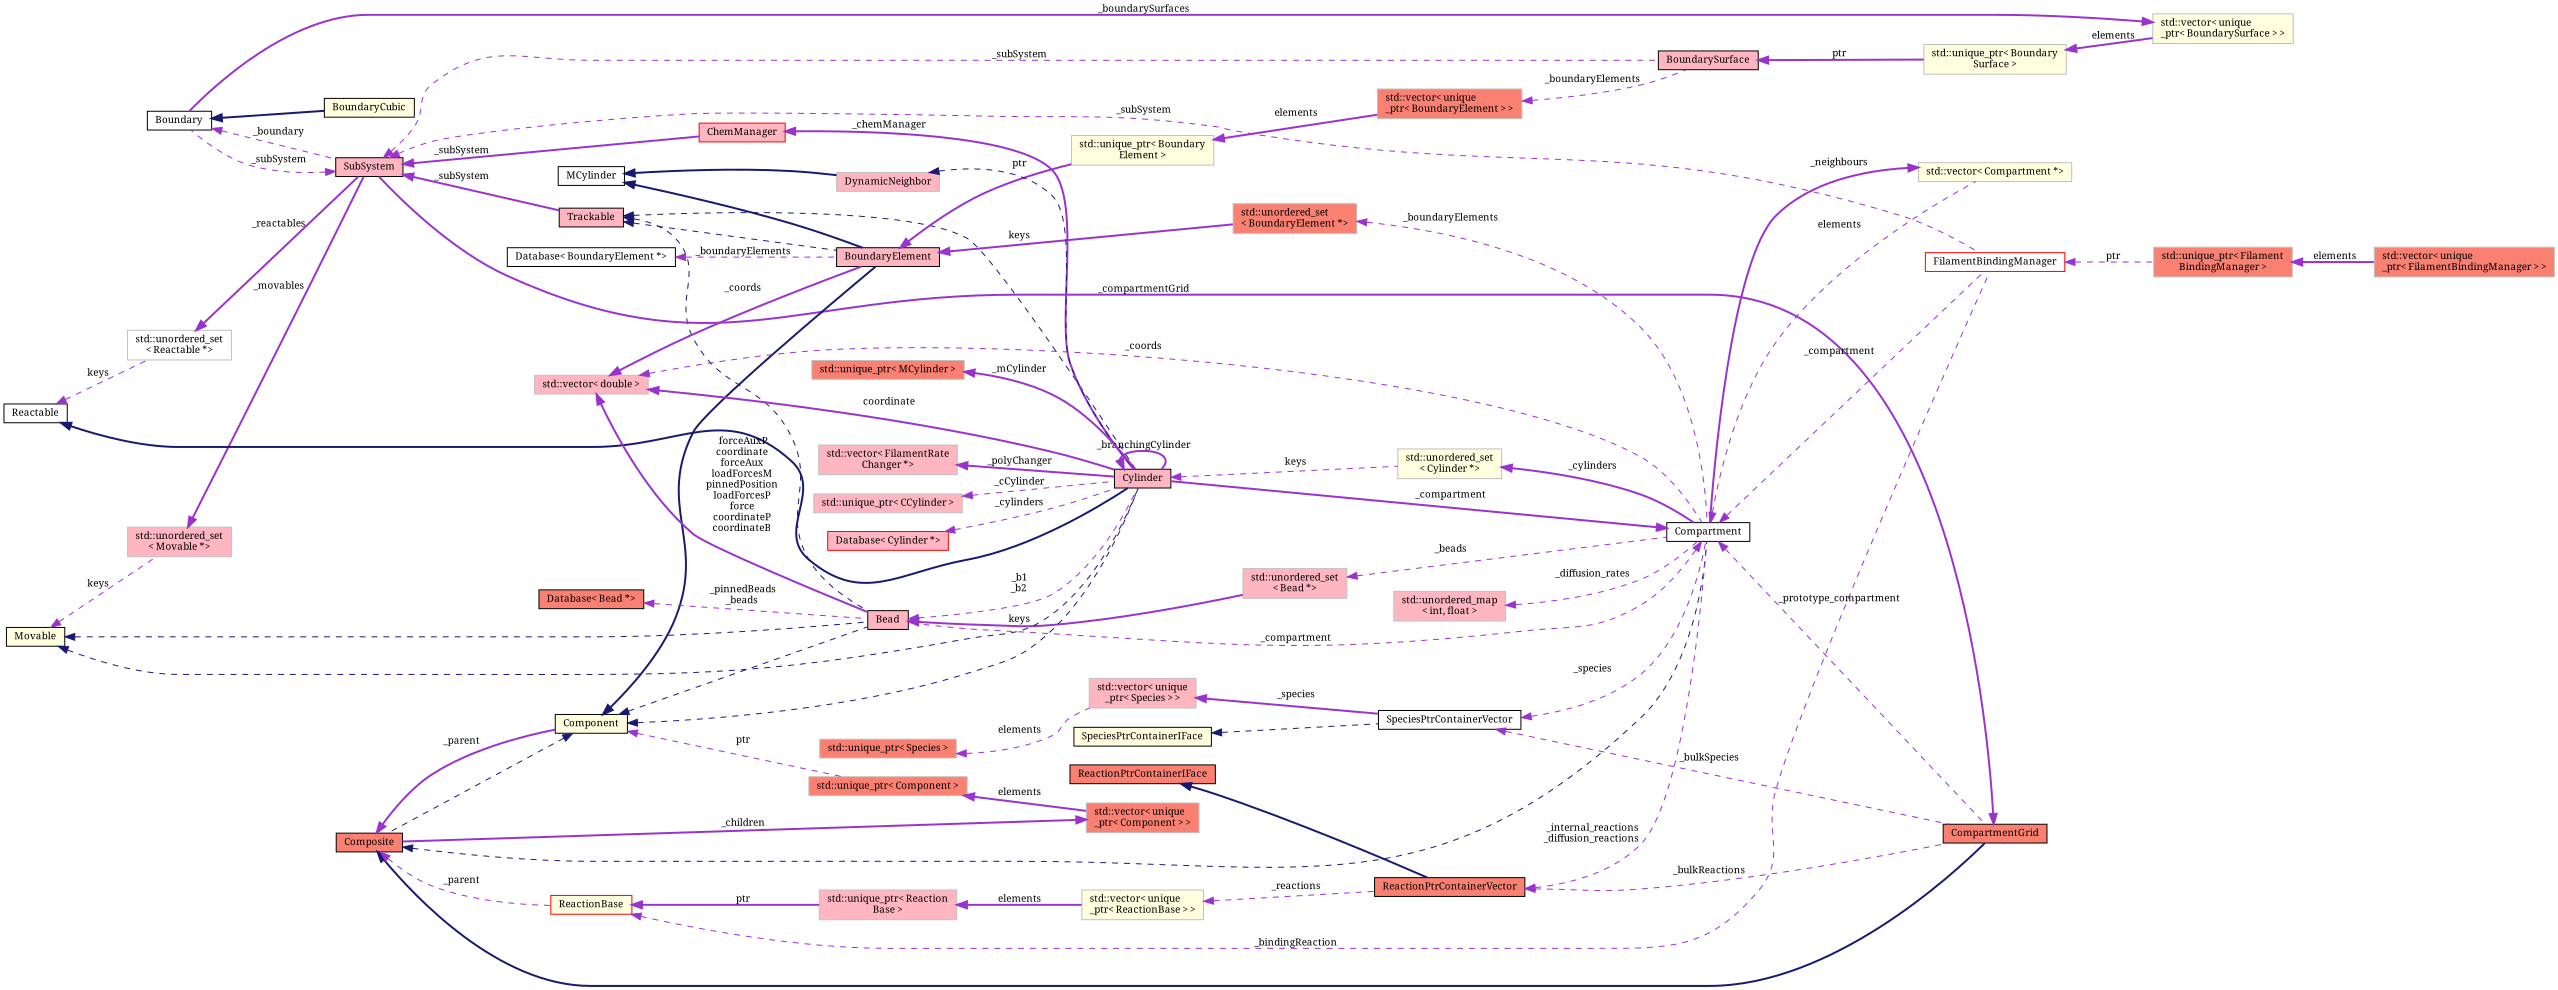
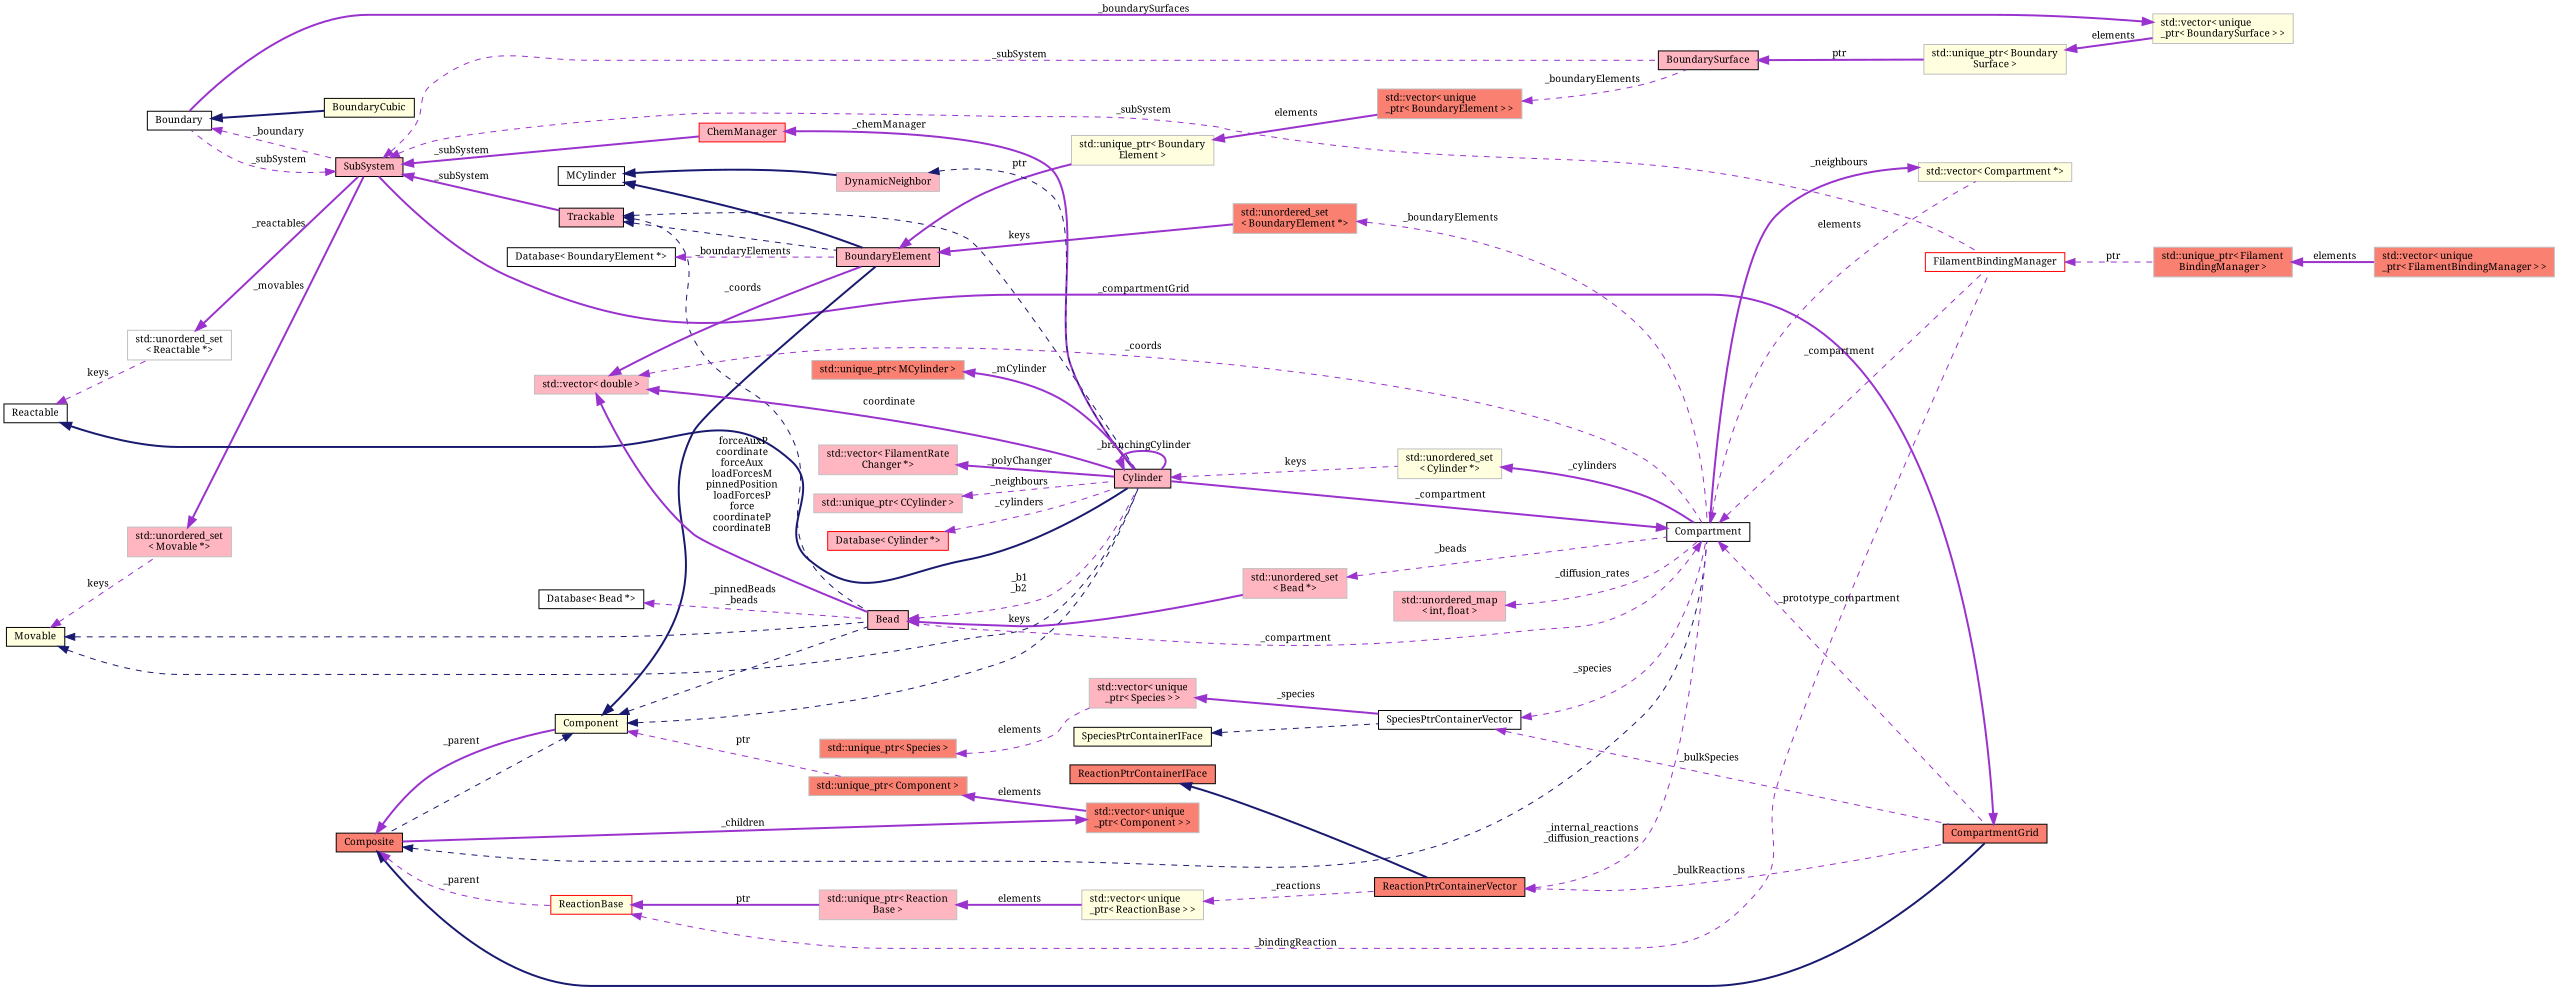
(1019, 482) -> (1019, 482)
(591, 599) -> (591, 599)
